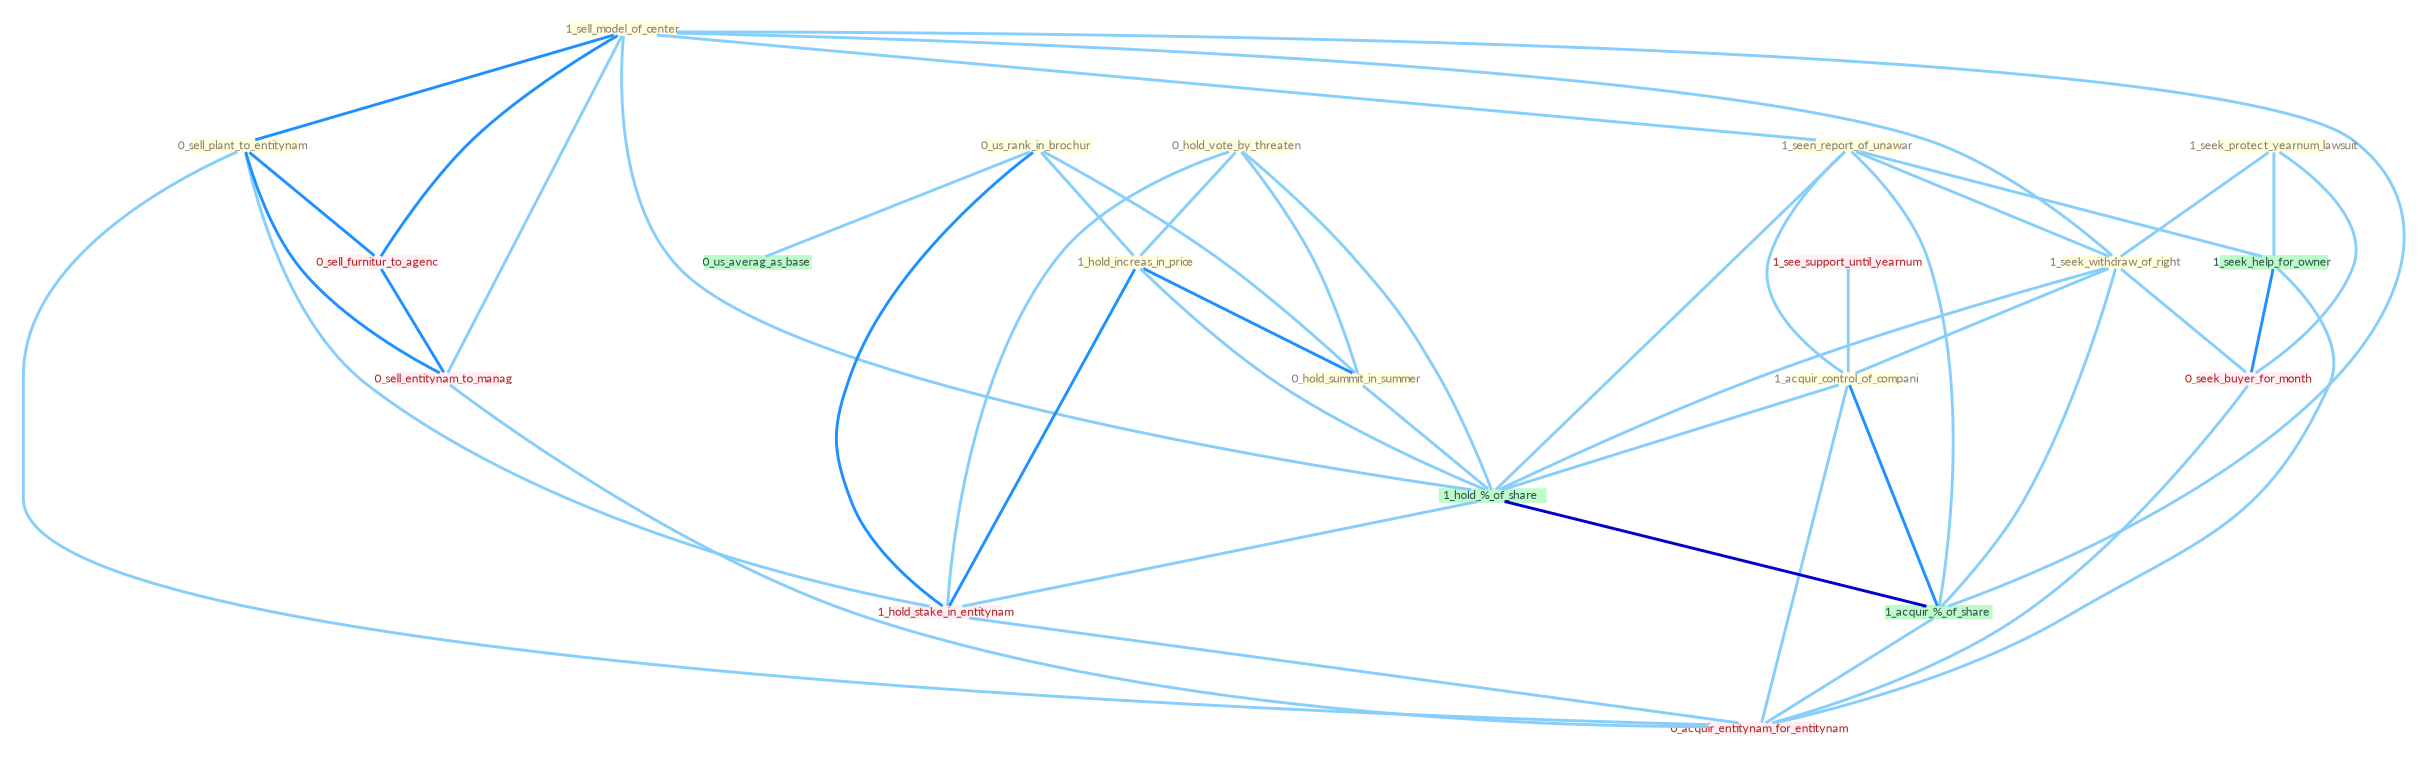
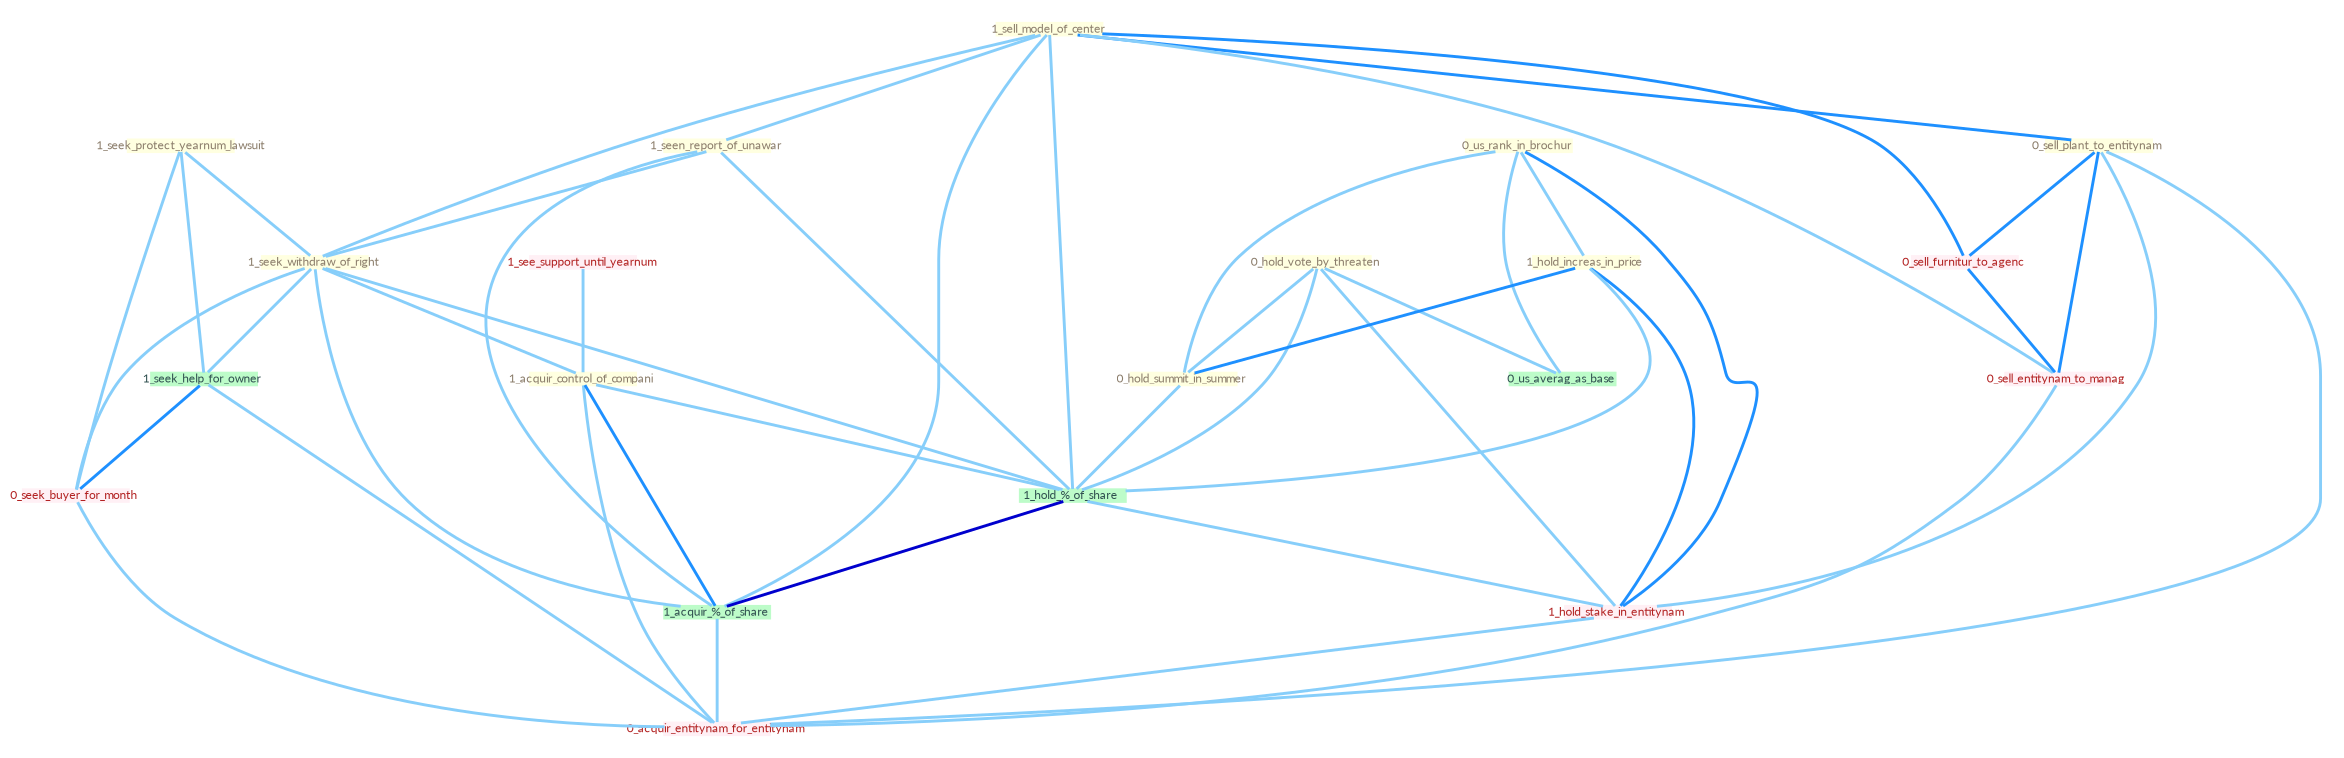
(1188, 204) -> (1446, 323)
(2091, 212) -> (260, 321)
(1769, 264) -> none
